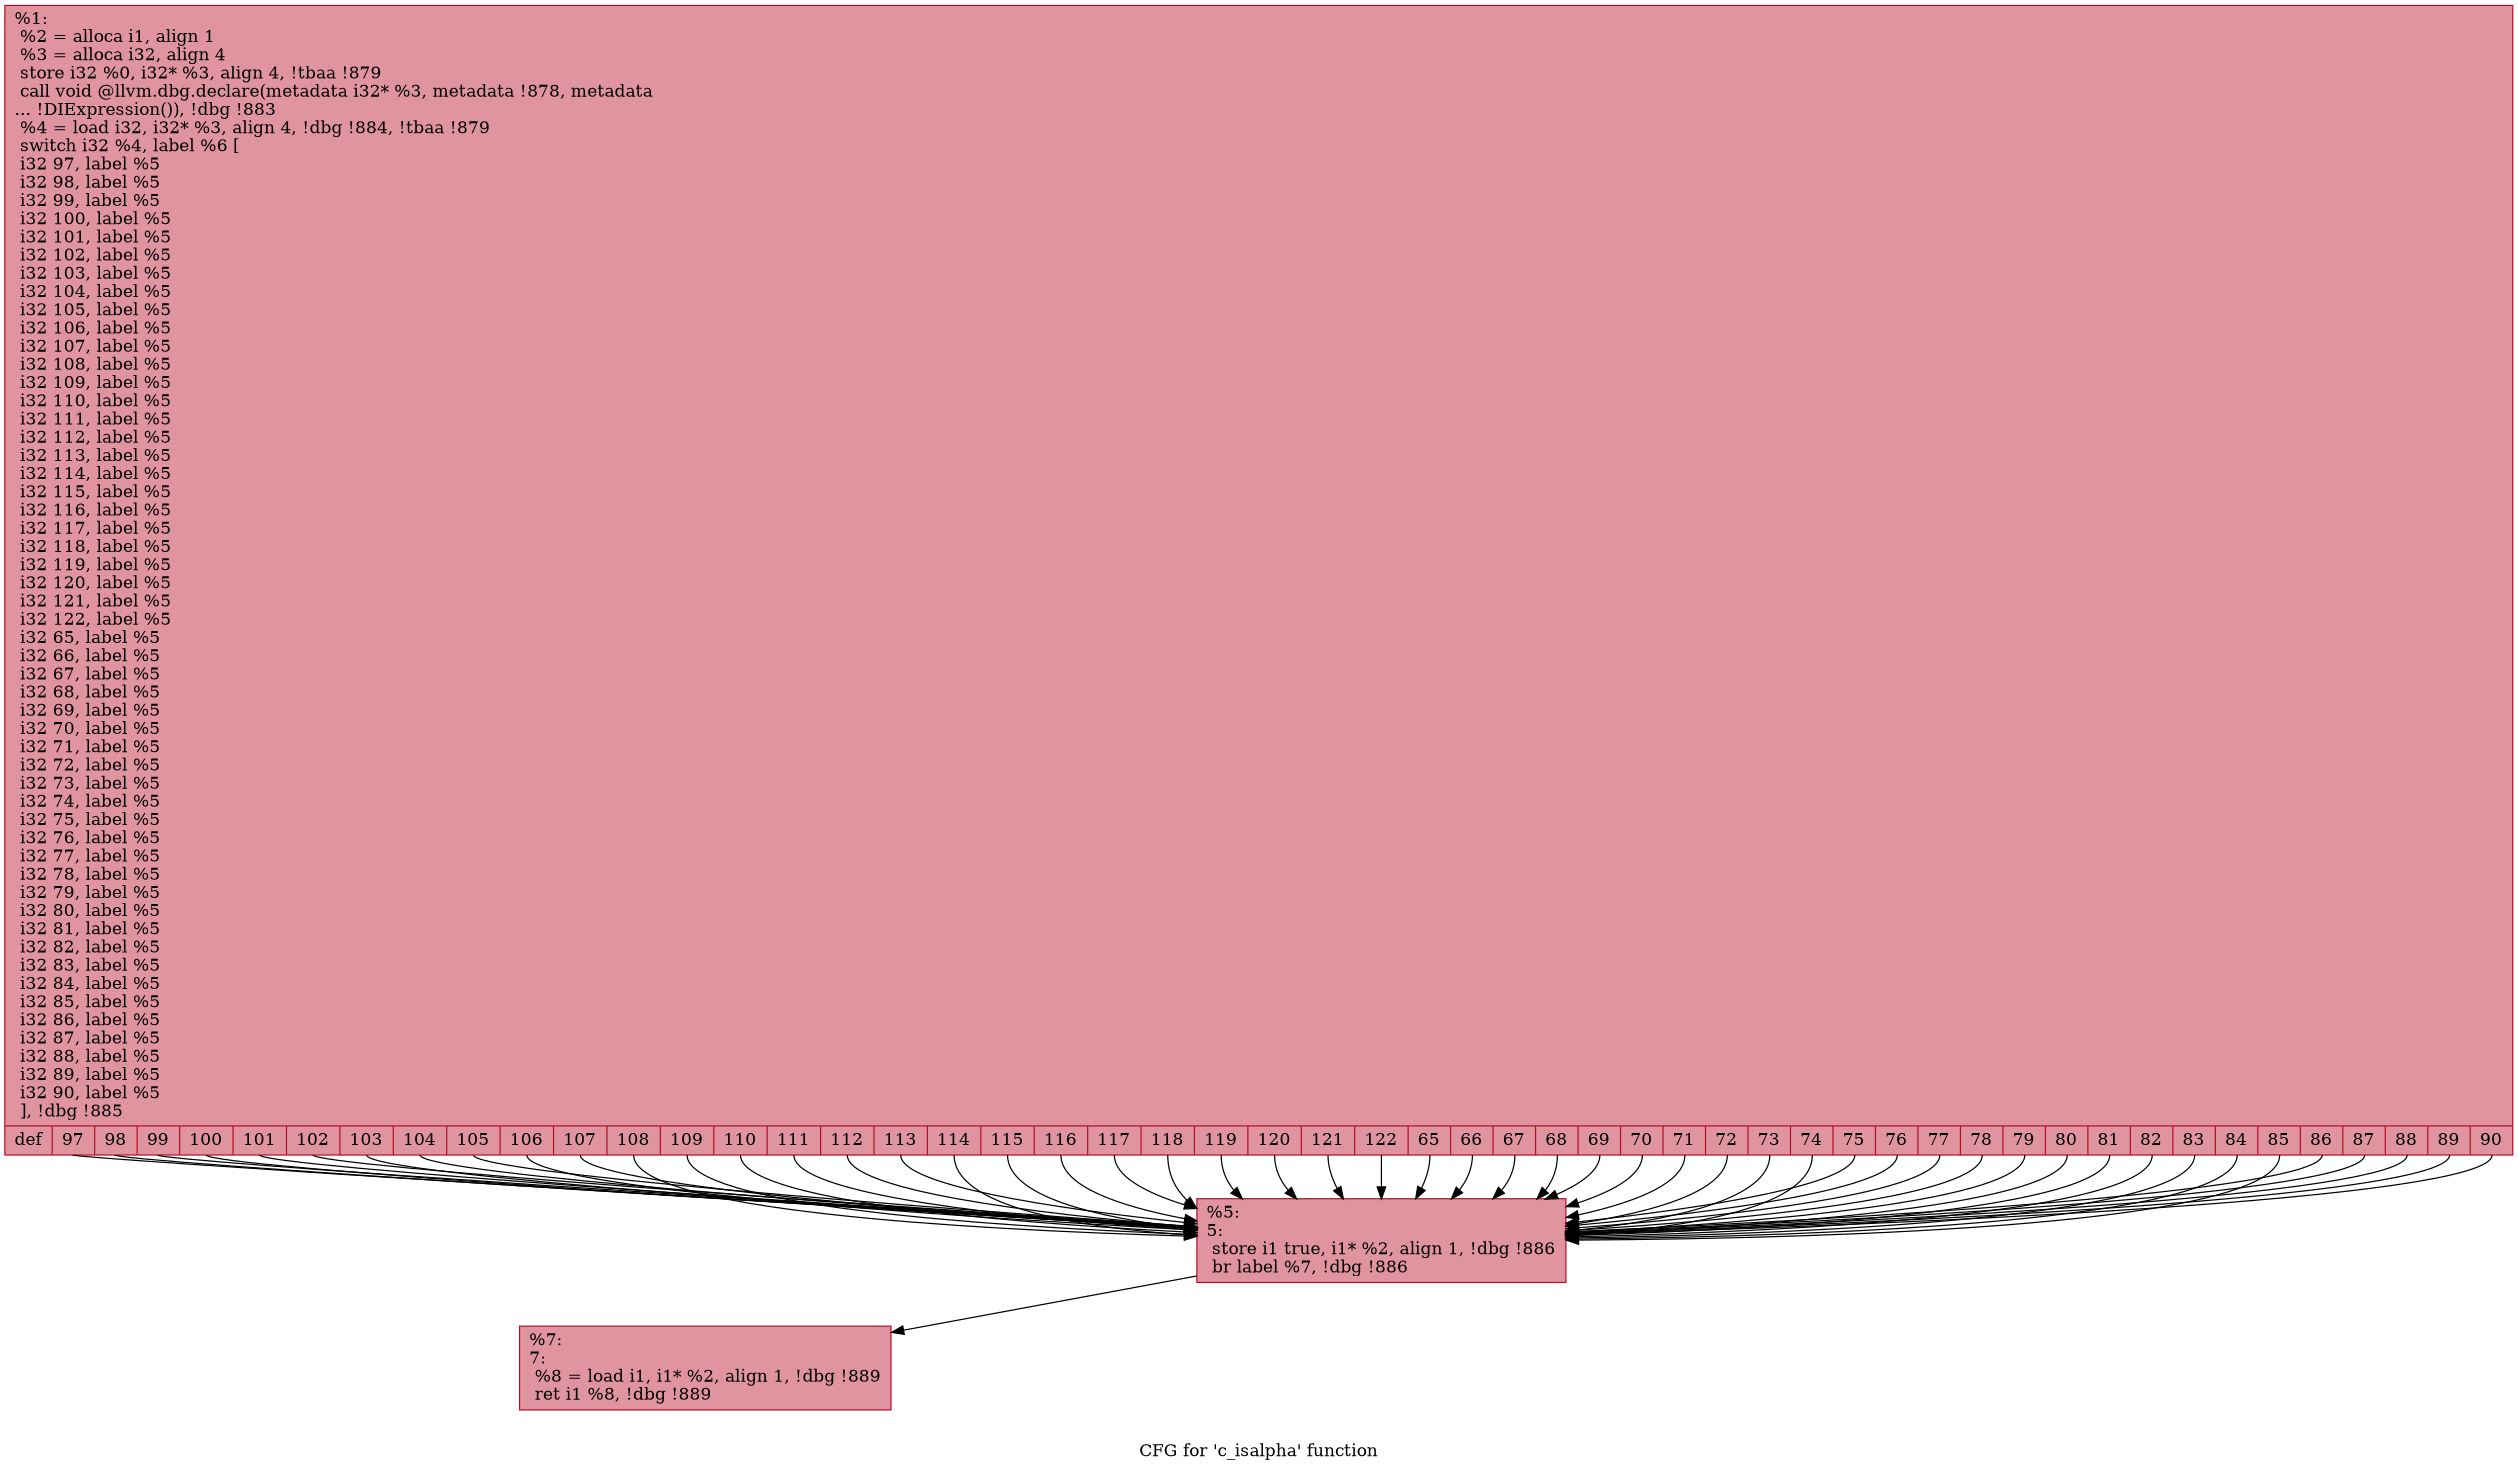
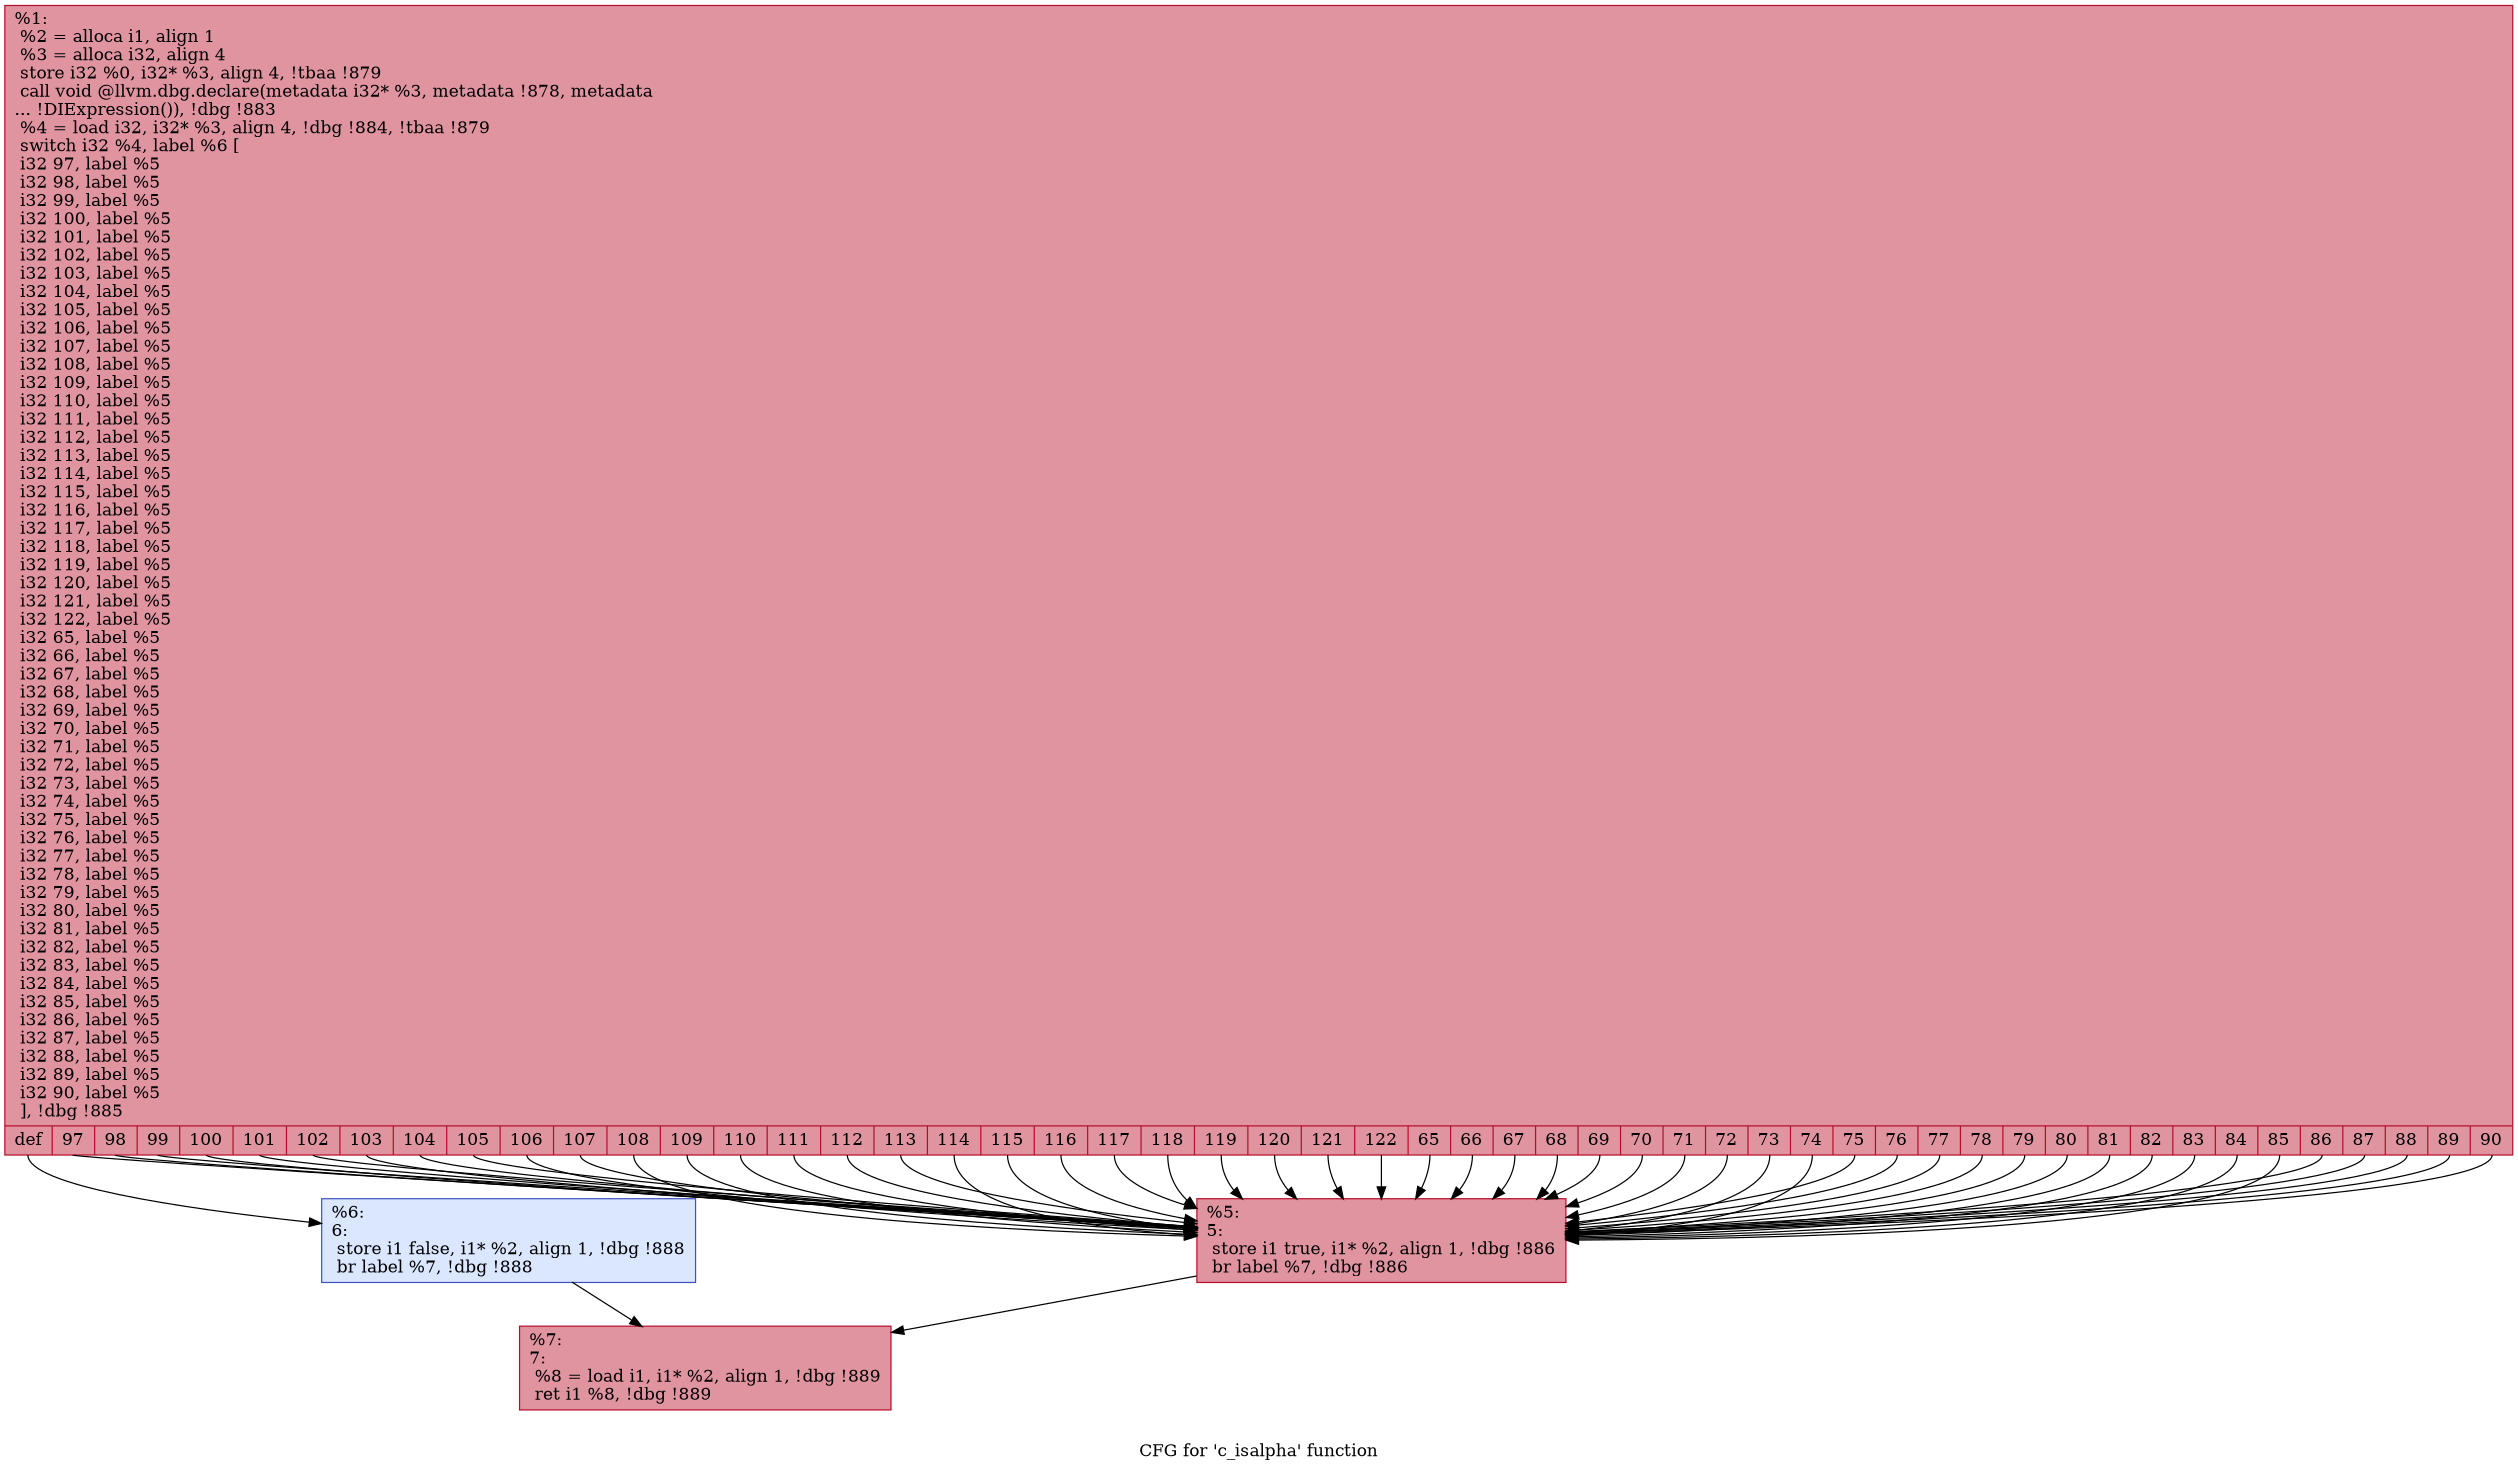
none -> (509, 1241)
